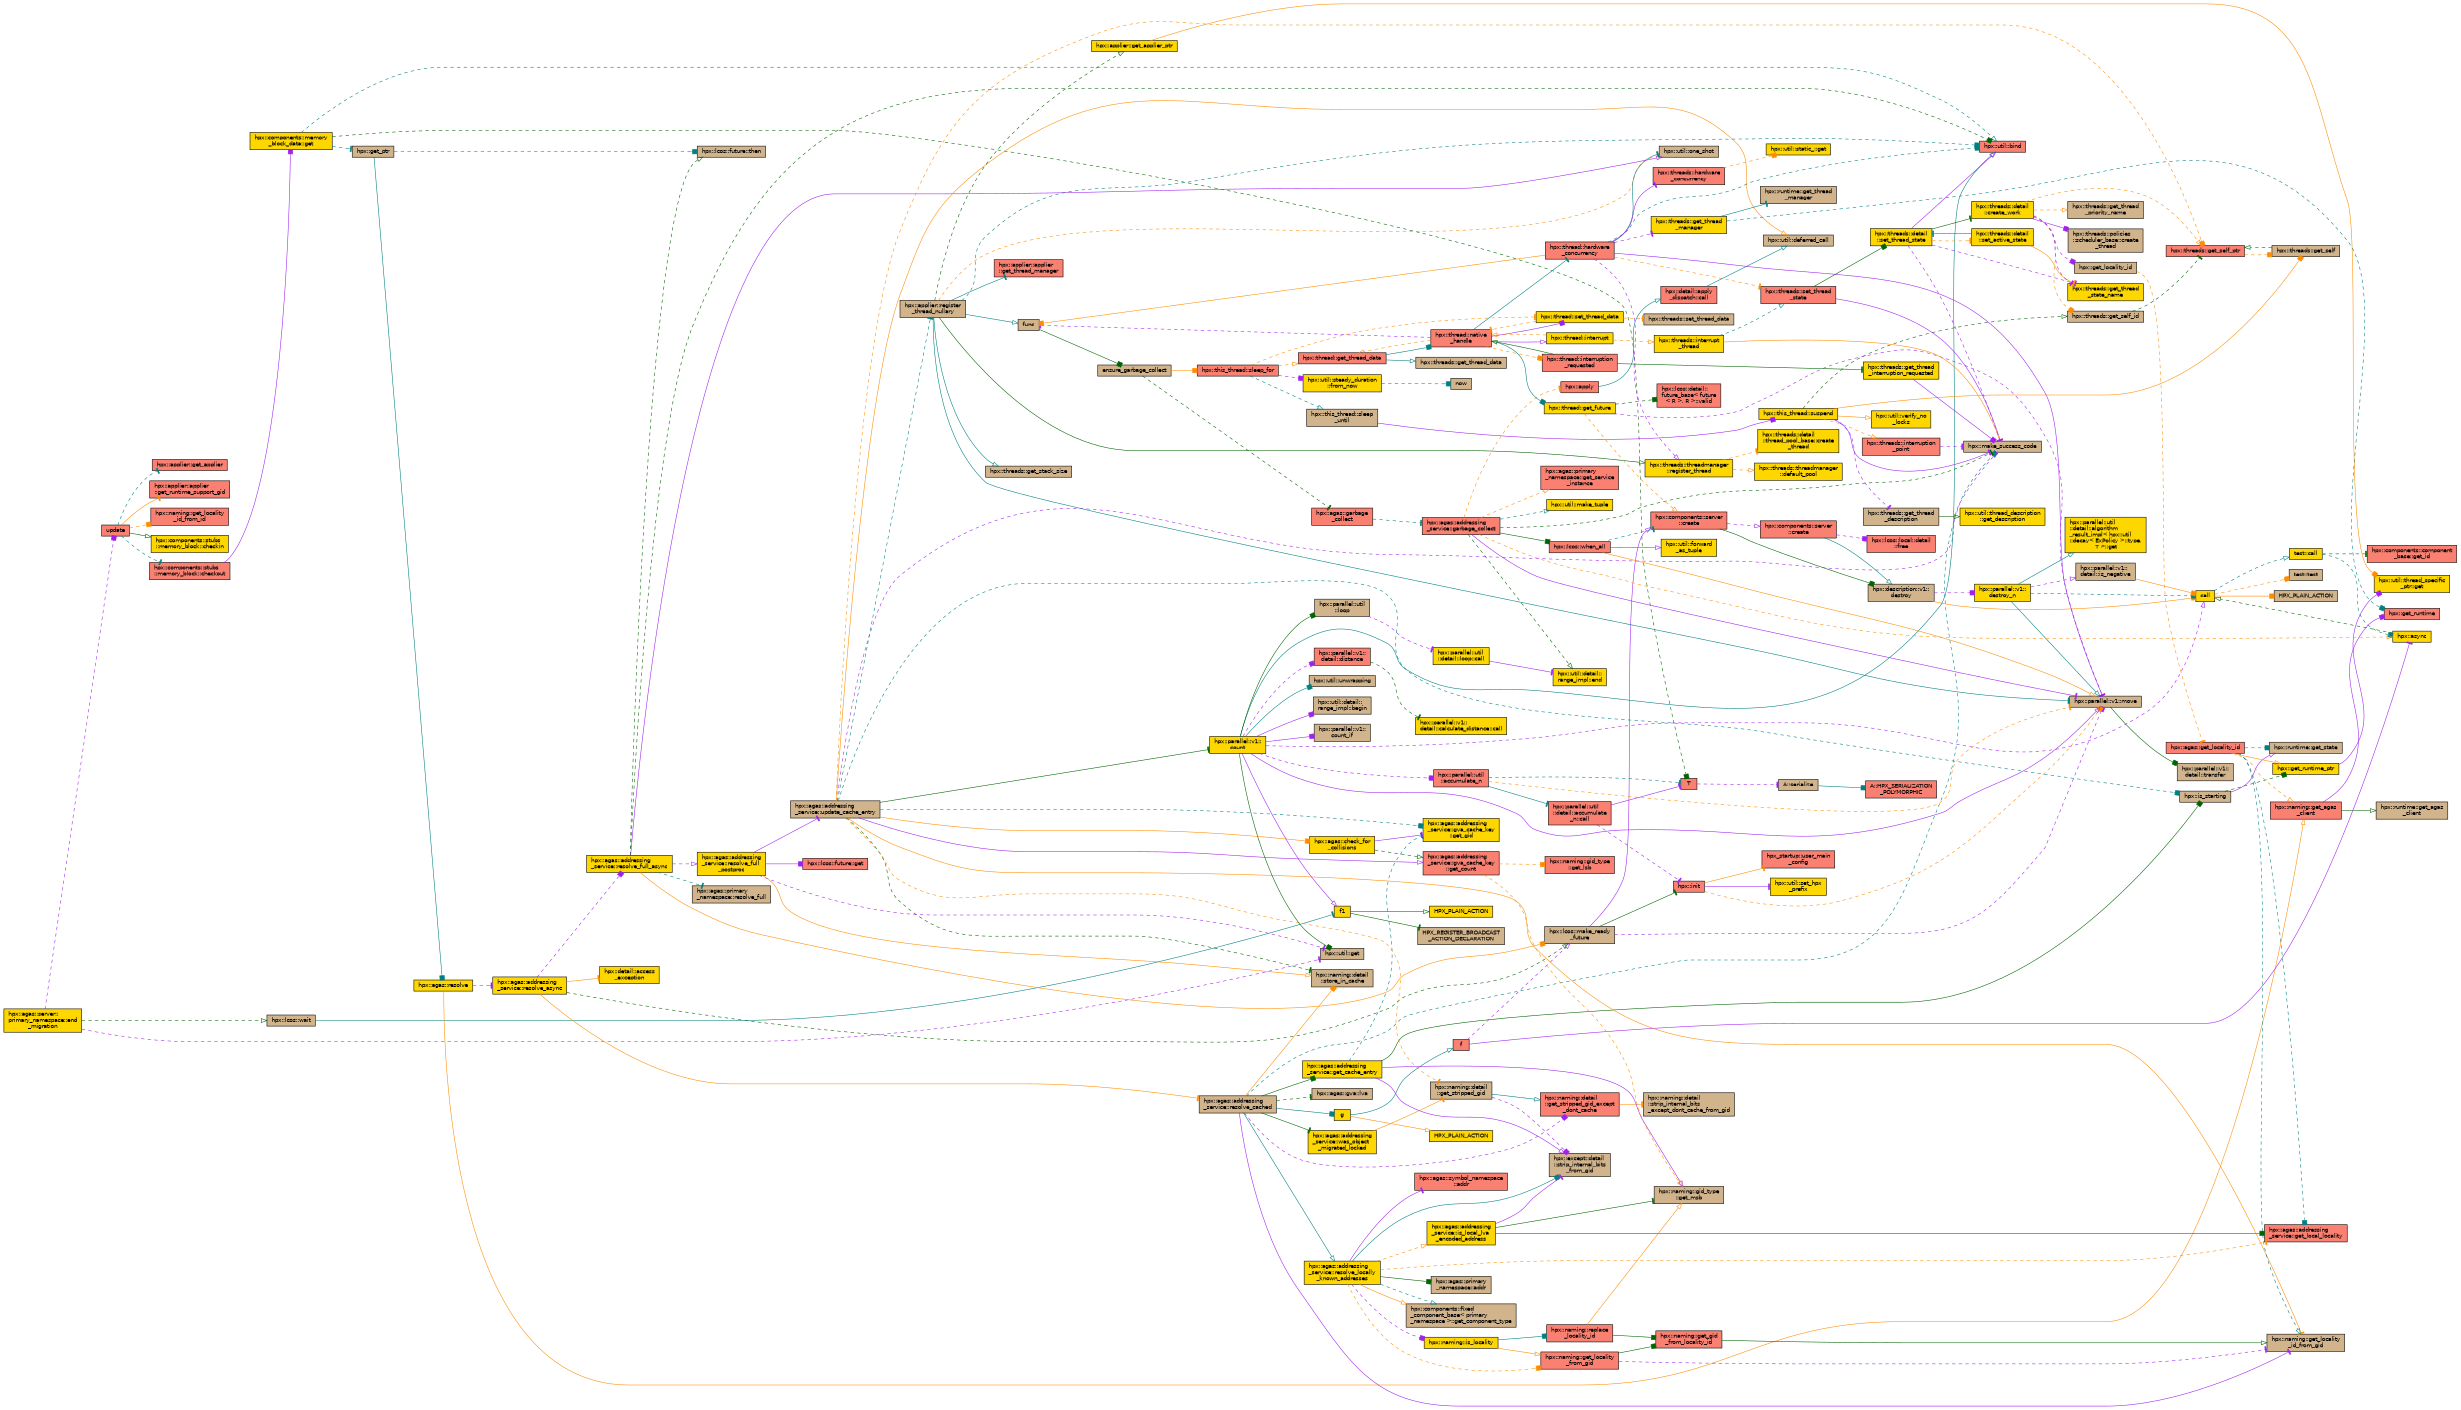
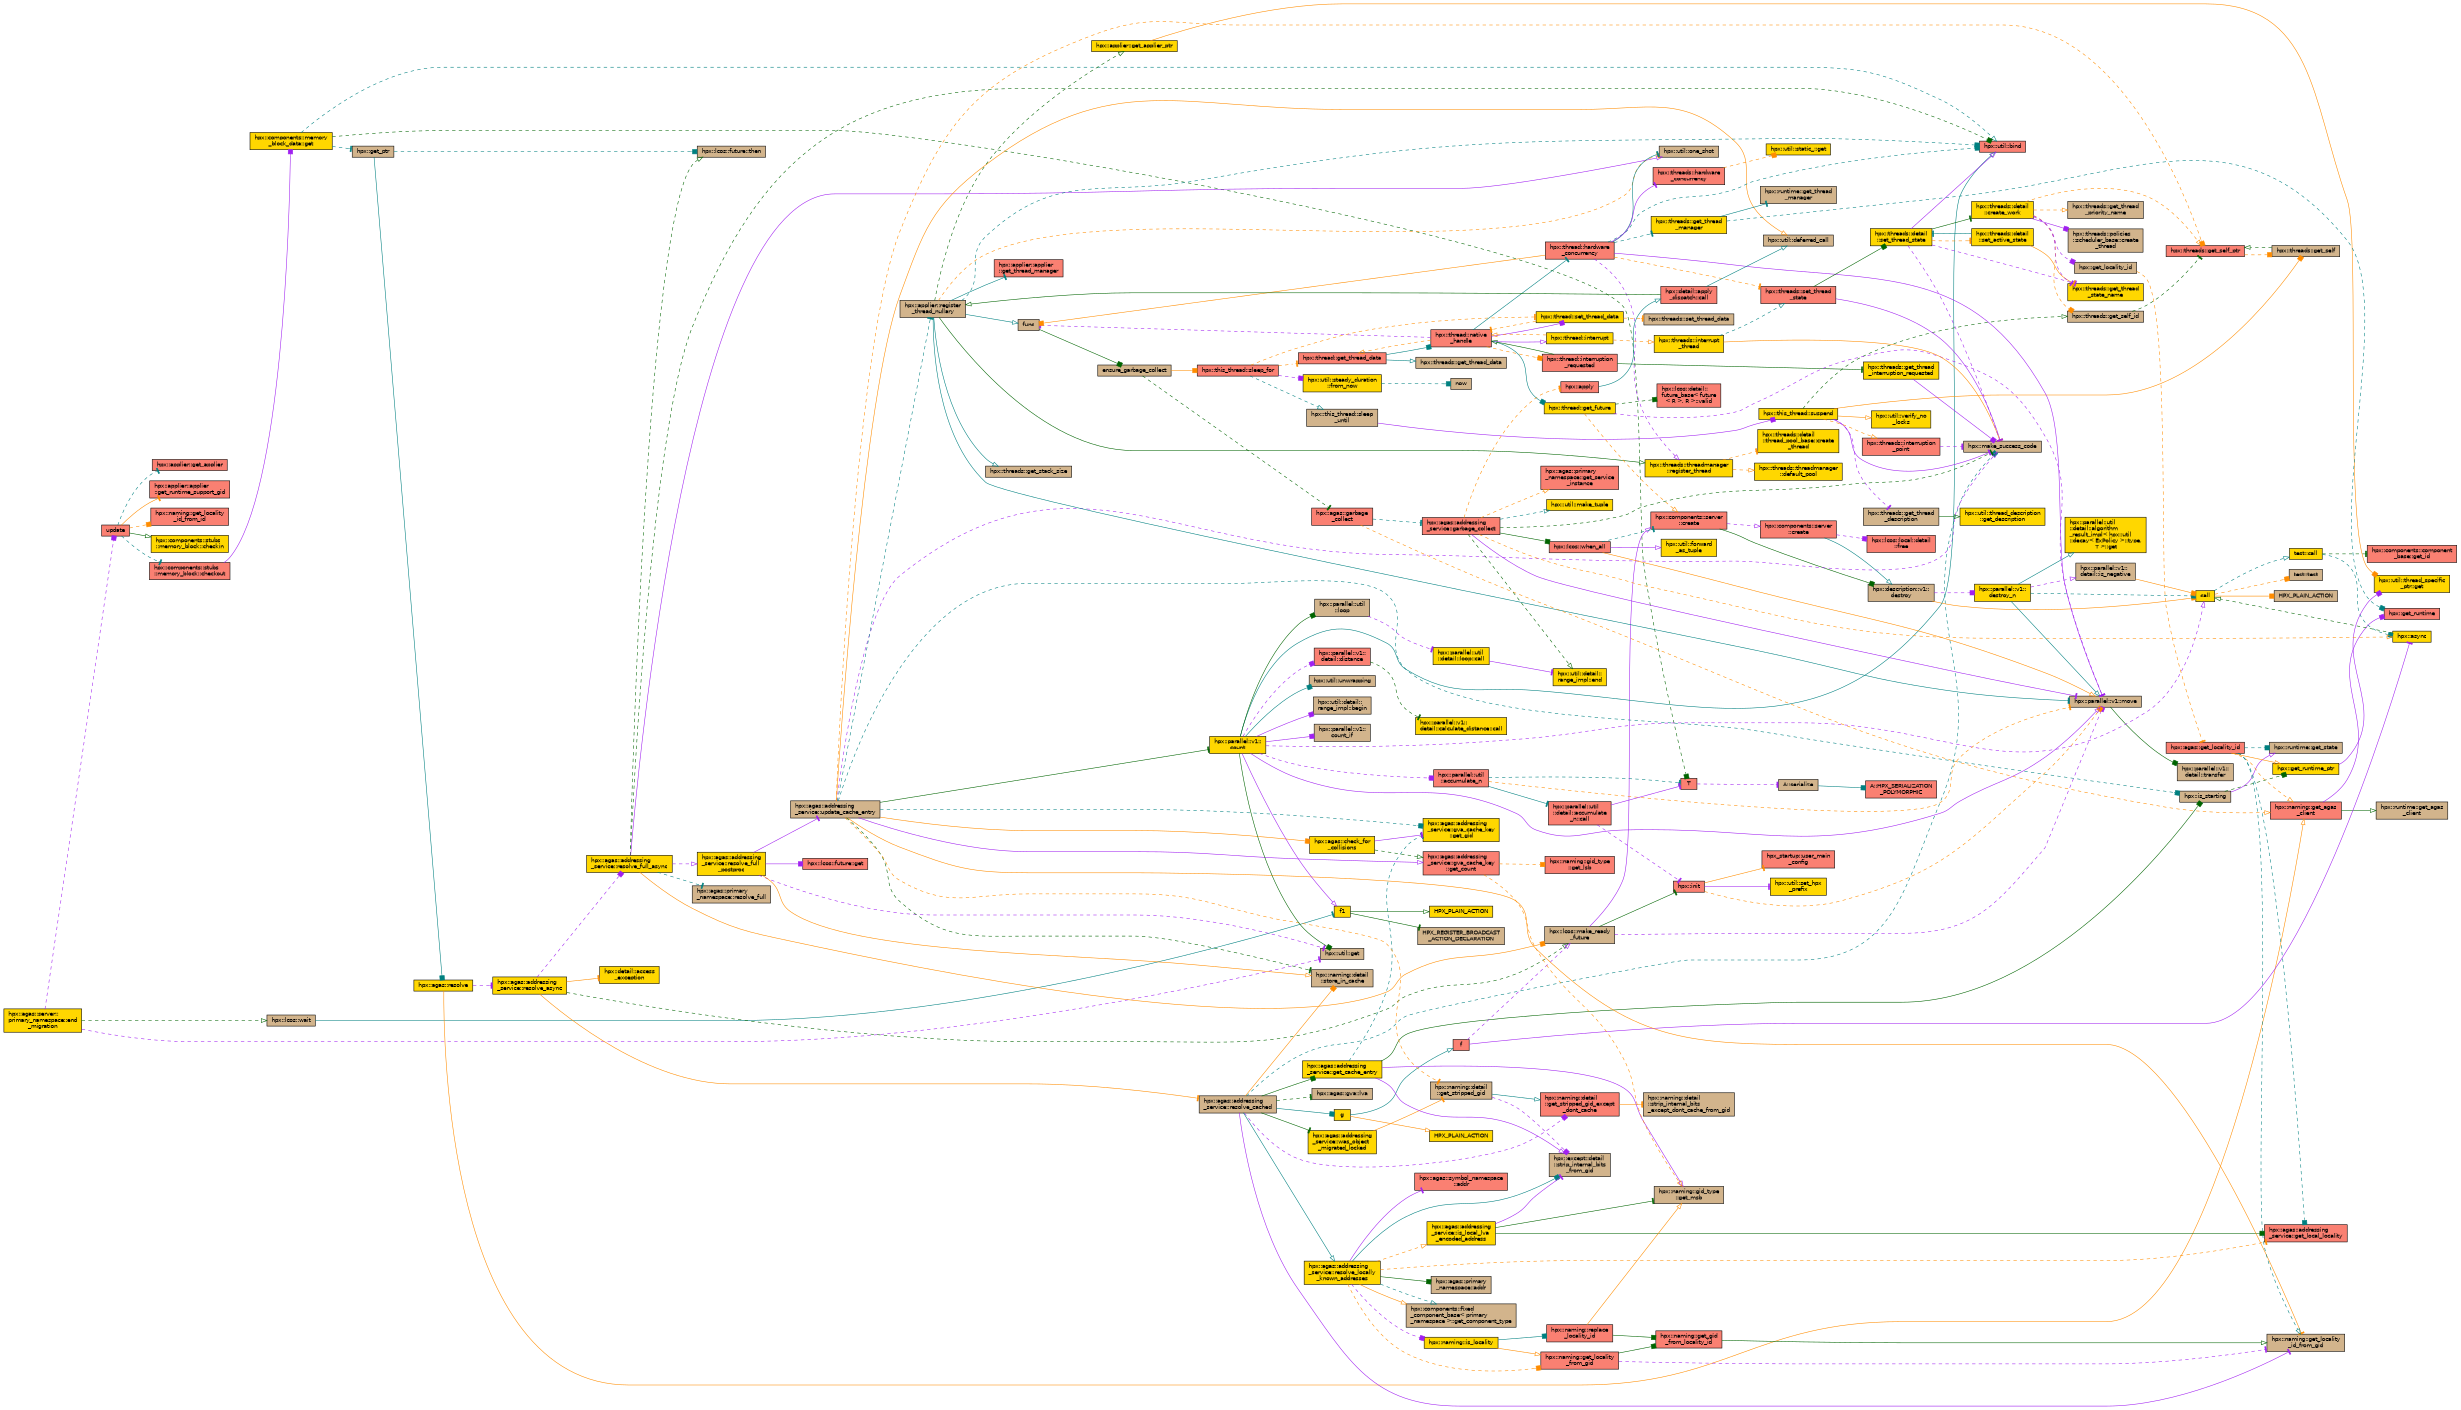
(1632, 238) -> (1632, 238)
none -> (1316, 293)
(1286, 365) -> (1286, 365)
none -> (1801, 708)
